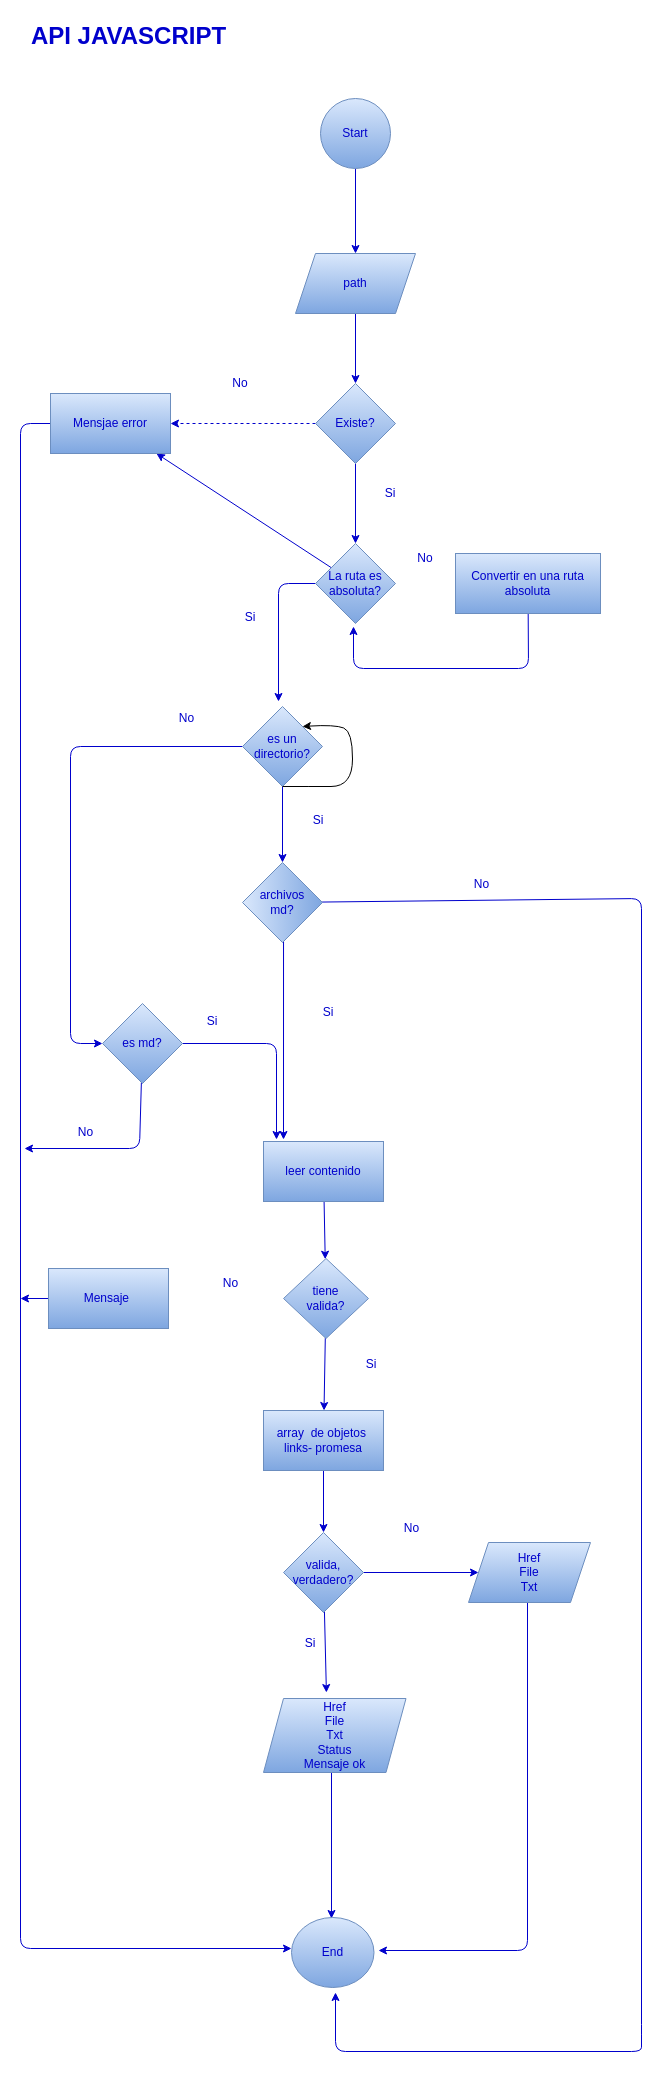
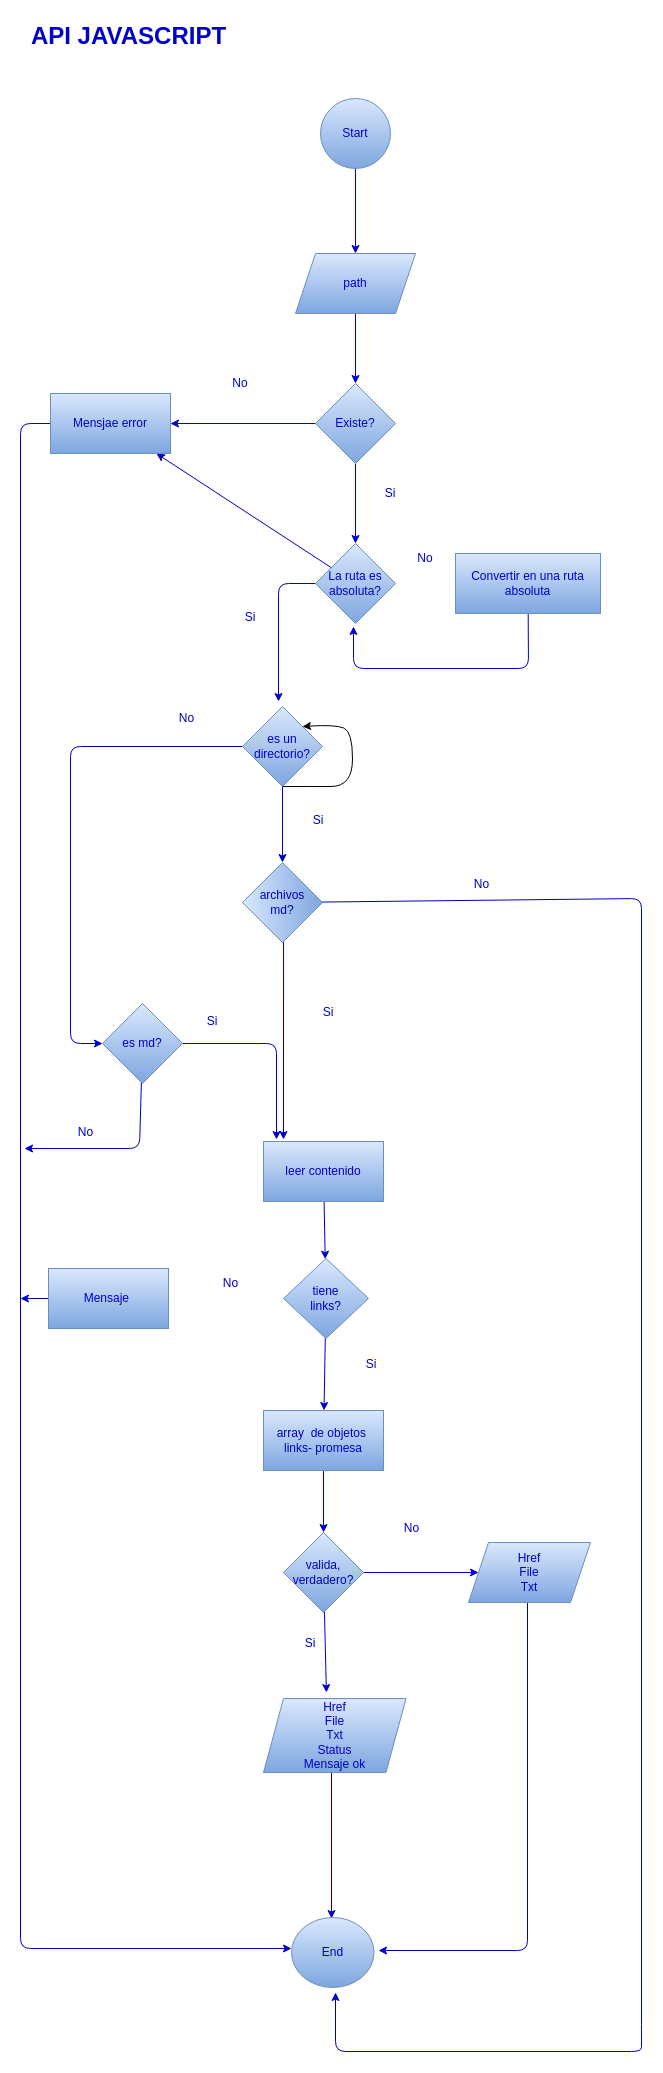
(246, 424) -> (246, 424)
(326, 1299) -> (326, 1299)
